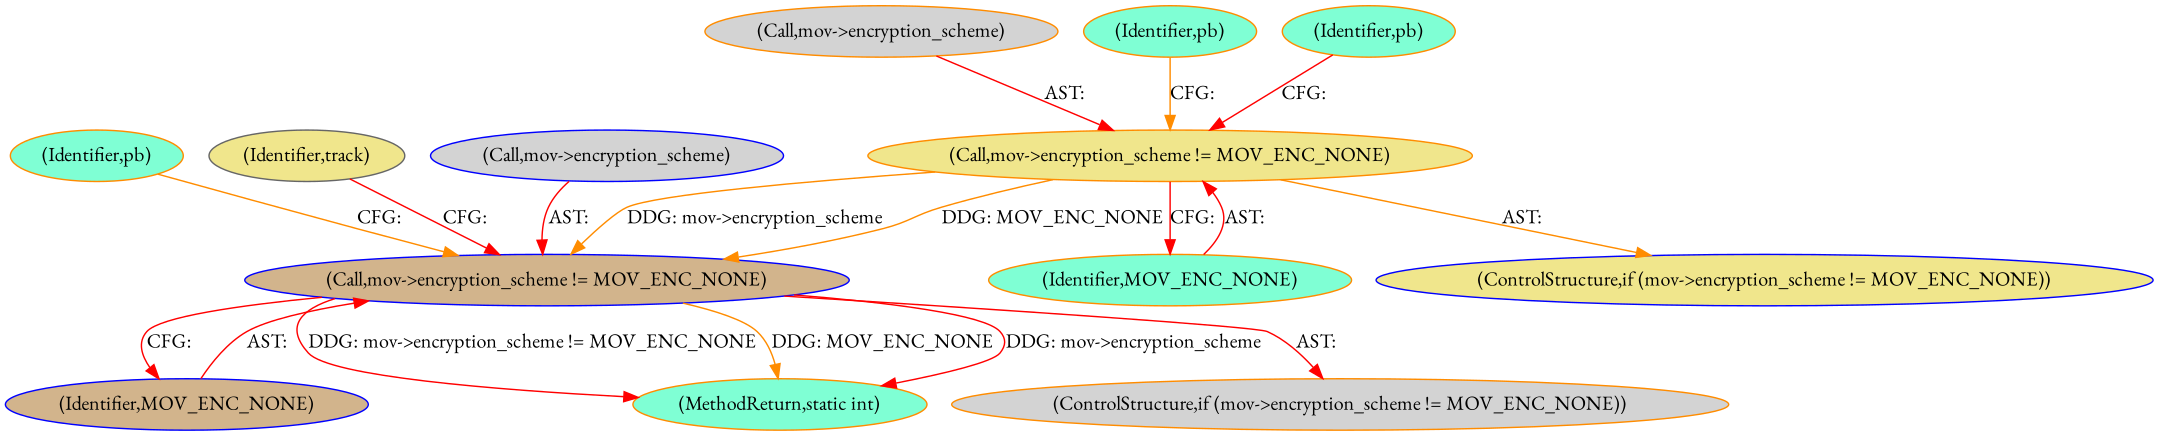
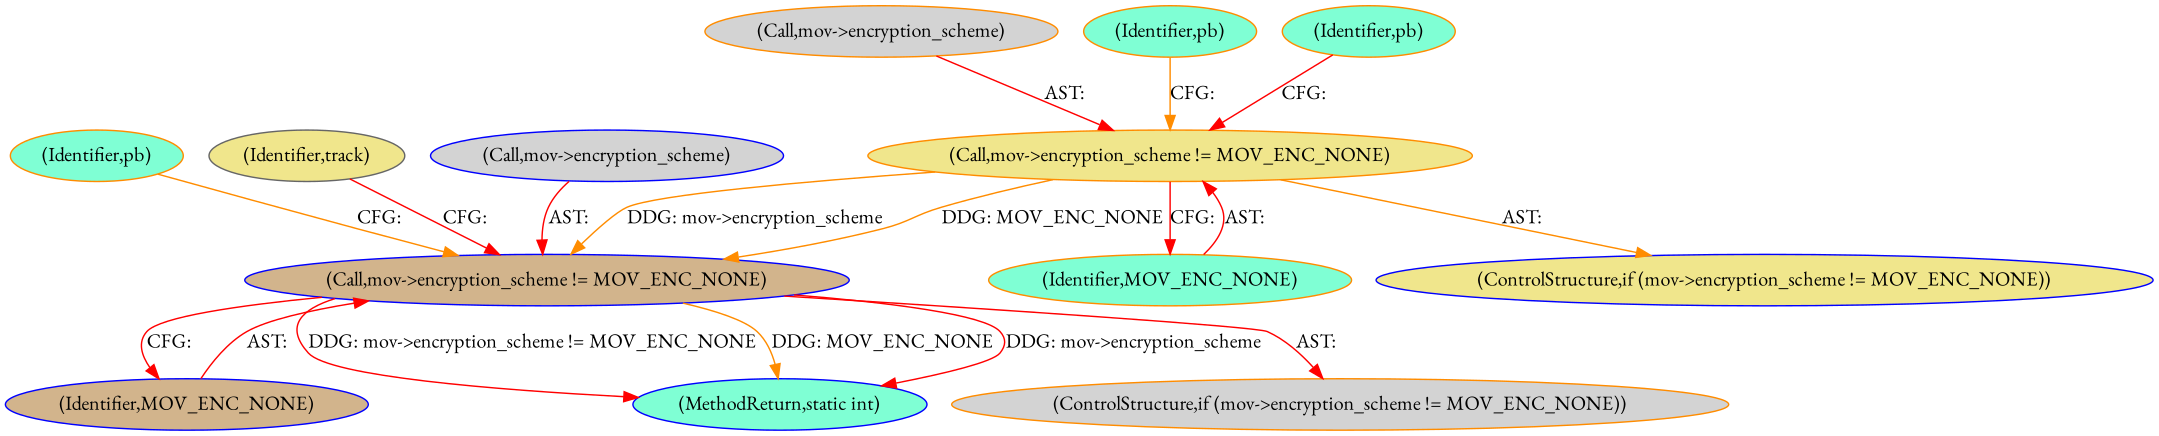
(780, 404) -> (780, 404)
